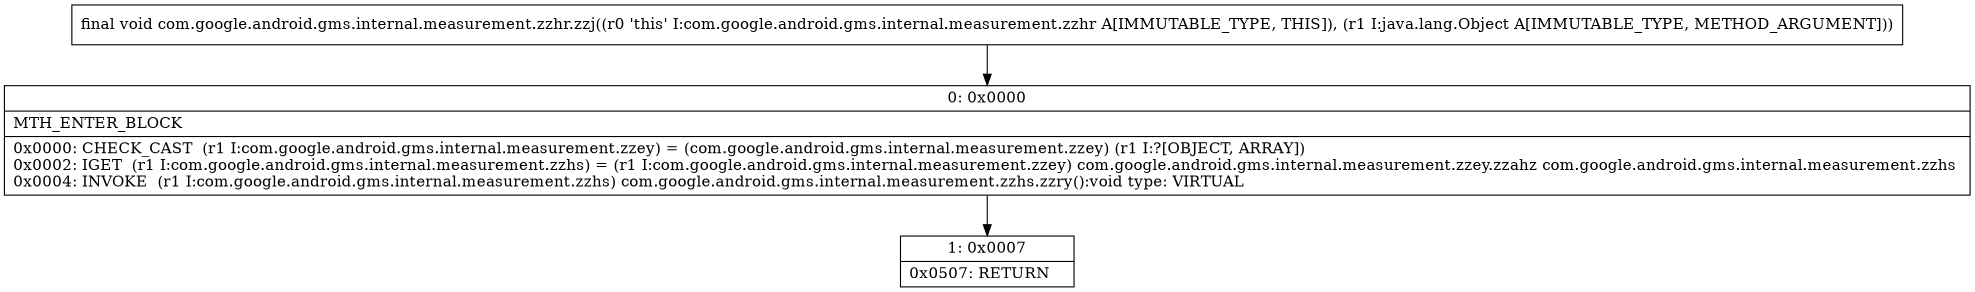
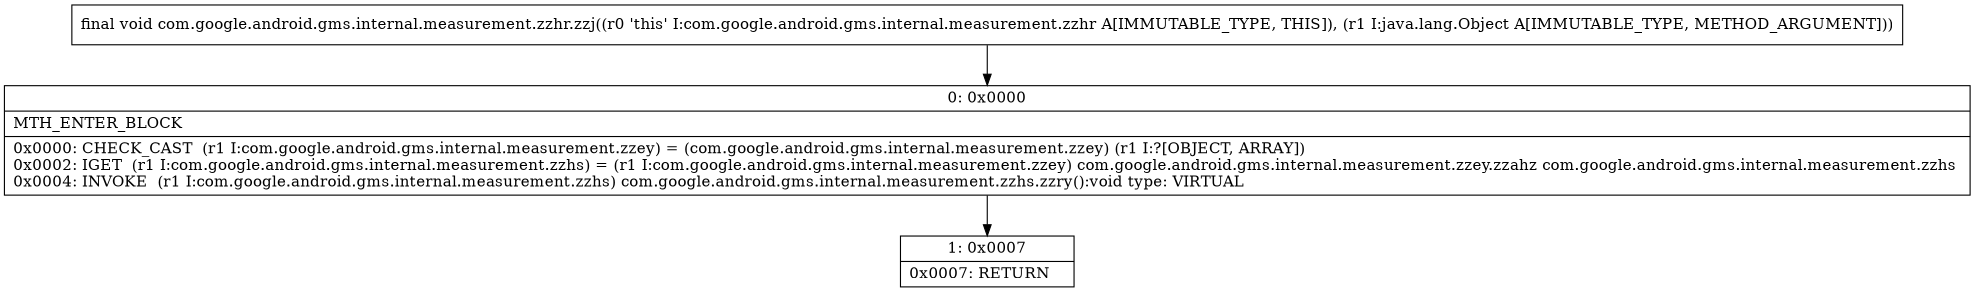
(987, 274) -> (987, 274)
